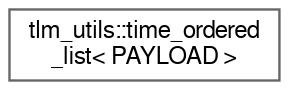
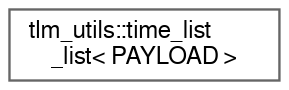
(144, 45) -> (144, 45)
